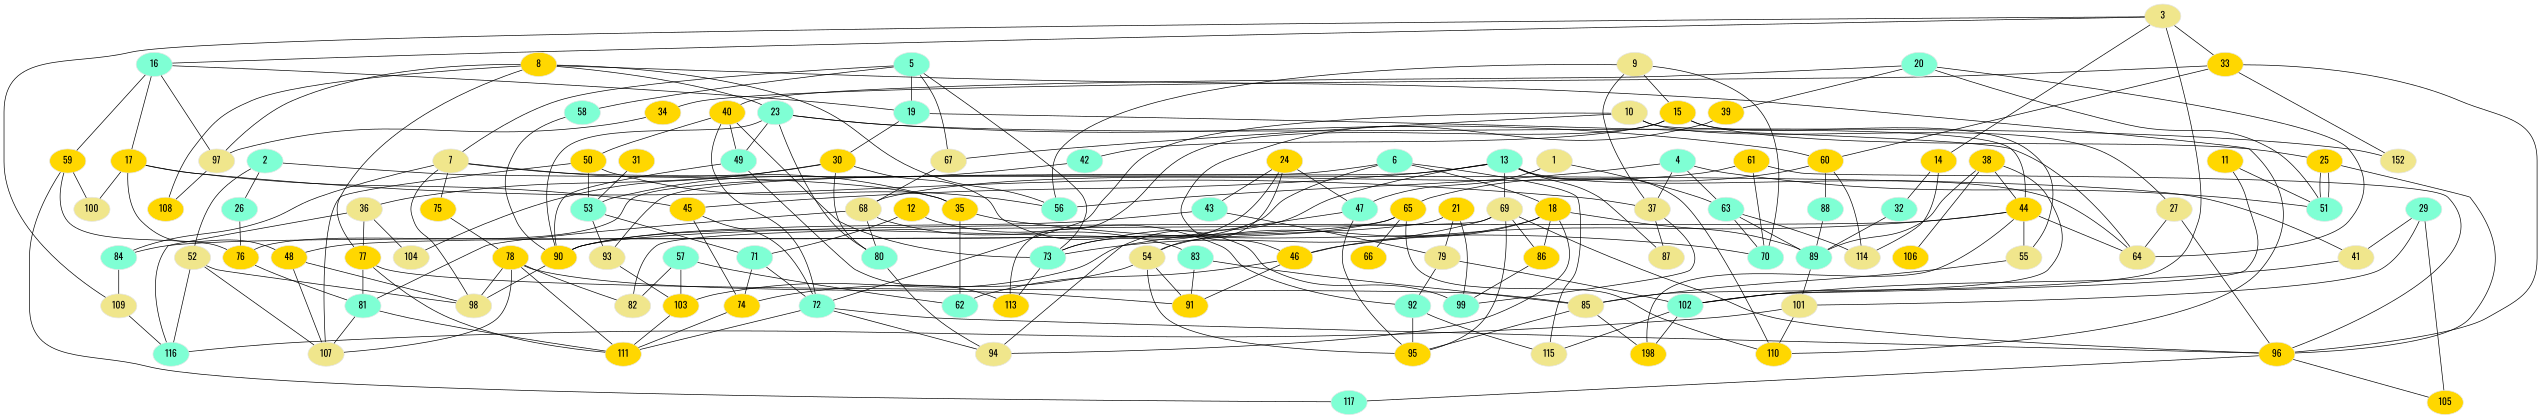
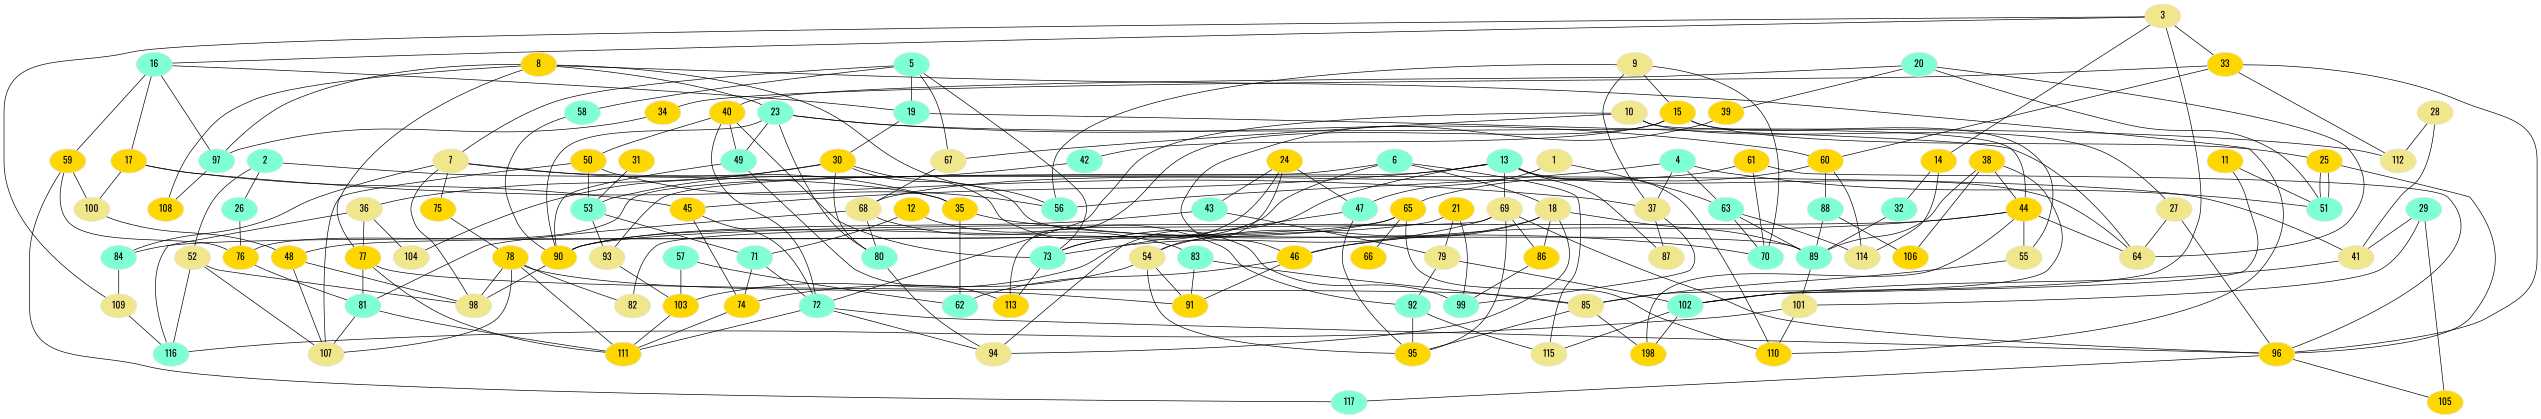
none -> (2435, 113)
(217, 161) -> (217, 161)
(2398, 161) -> (2398, 161)
(1553, 209) -> (1553, 209)
none -> (1868, 233)
(162, 236) -> (182, 232)
none -> (1320, 237)
(658, 280) -> none
